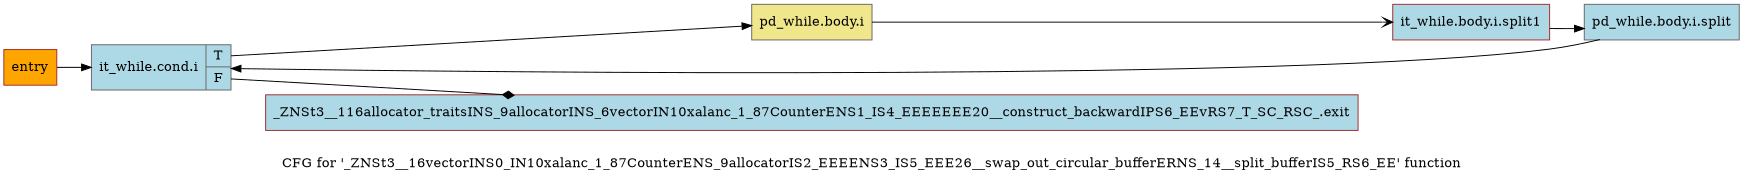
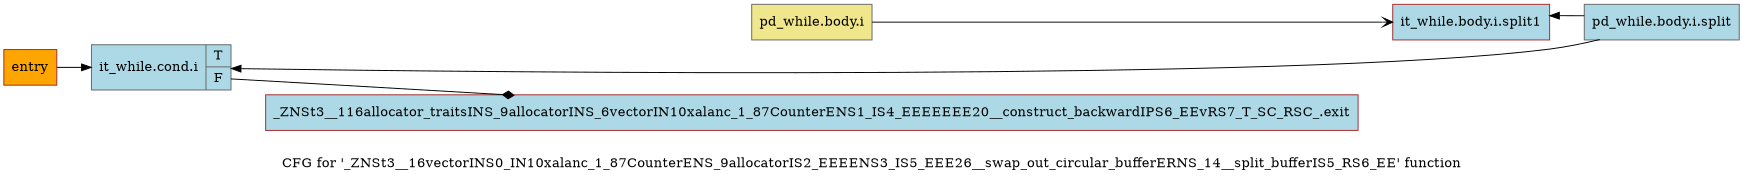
(1562, 29) -> (1572, 16)
(486, 41) -> none
